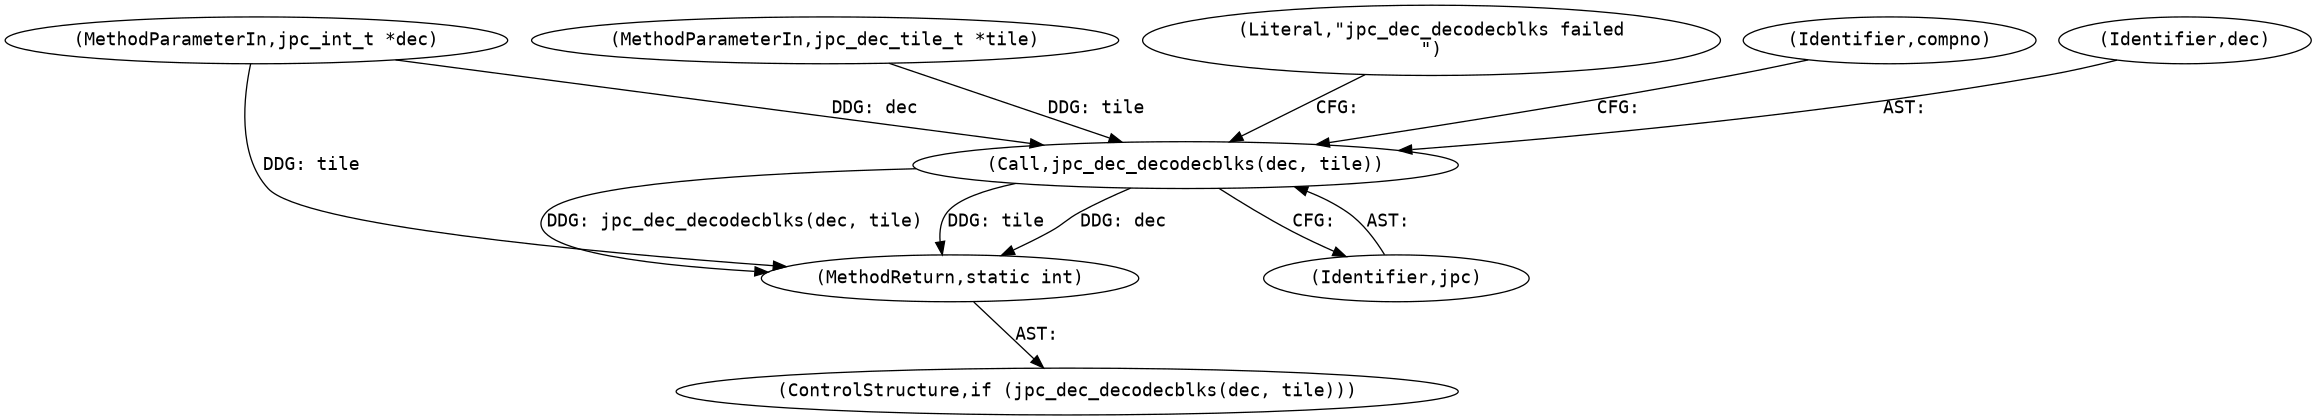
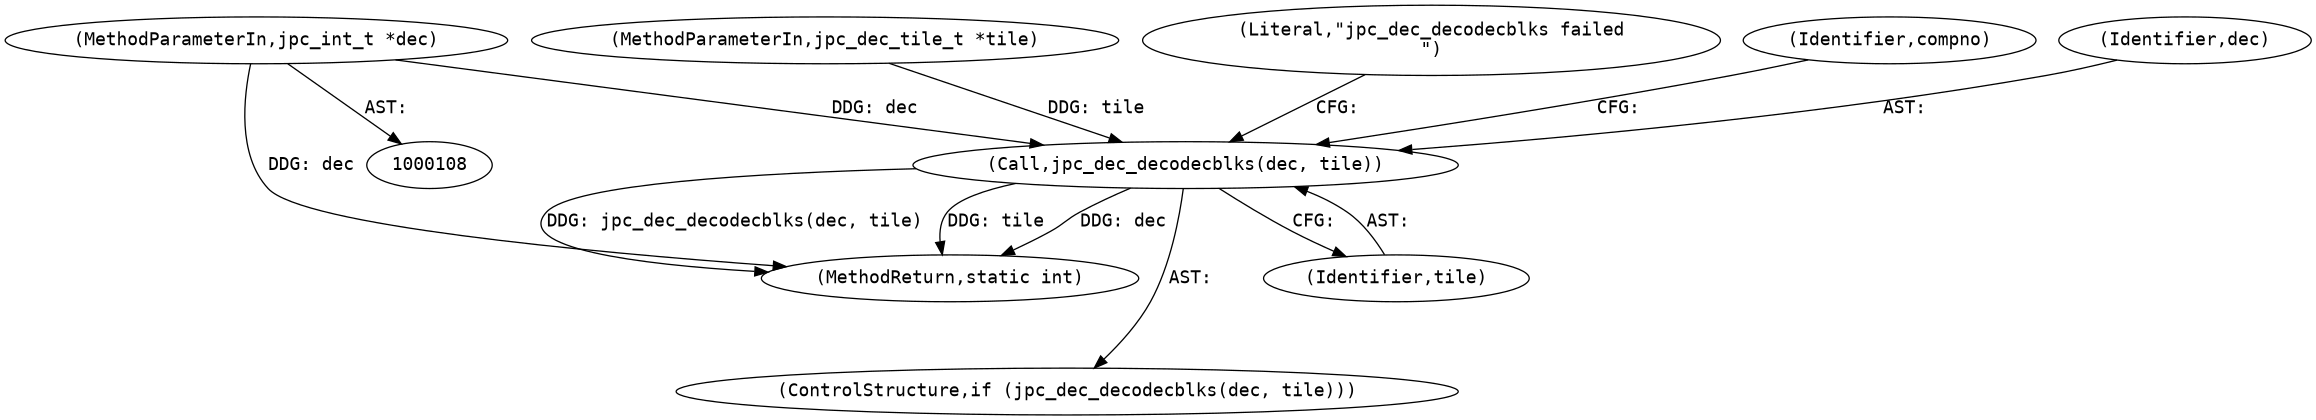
(312, 165) -> (312, 165)
none -> (429, 165)
(1396, 278) -> (1396, 278)
(1004, 330) -> (1160, 282)
